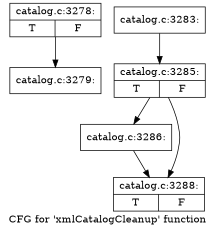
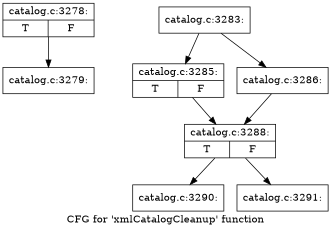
(144, 108) -> (241, 48)
none -> (178, 198)
none -> (283, 198)
